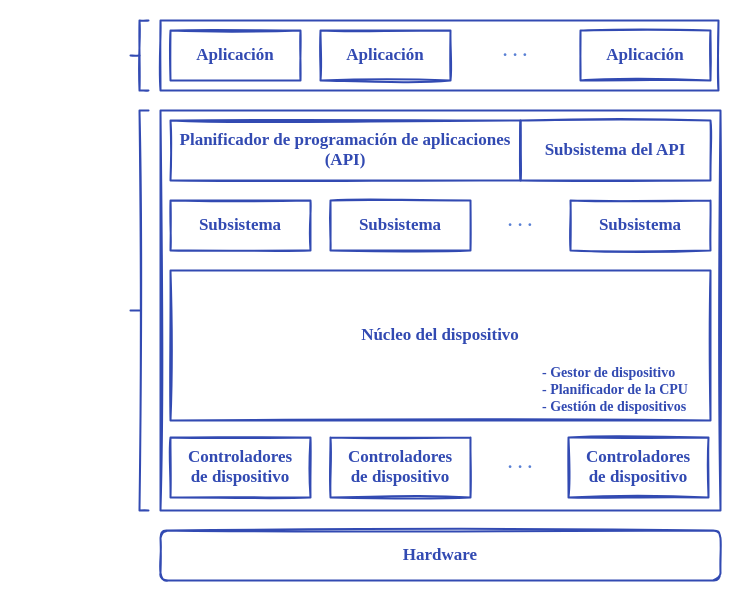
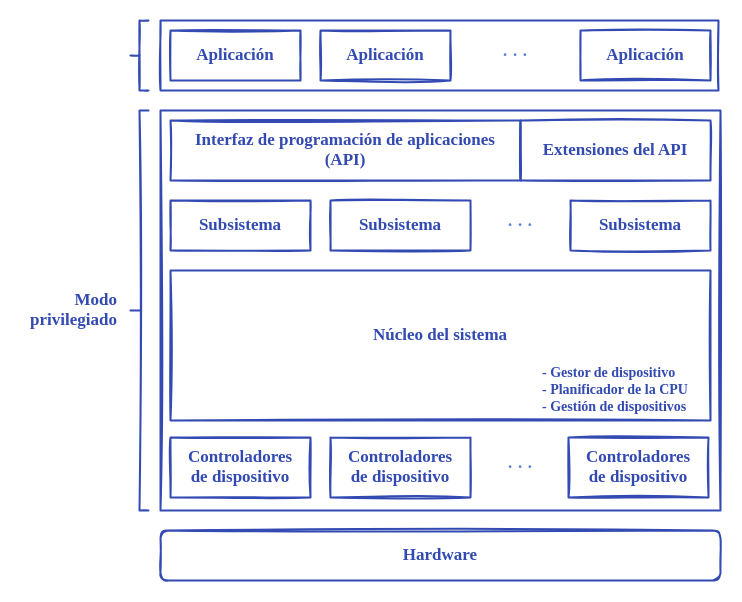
(345, 139) -> (345, 139)
(615, 149) -> (615, 149)
none -> (70, 311)
(440, 334) -> (440, 334)
